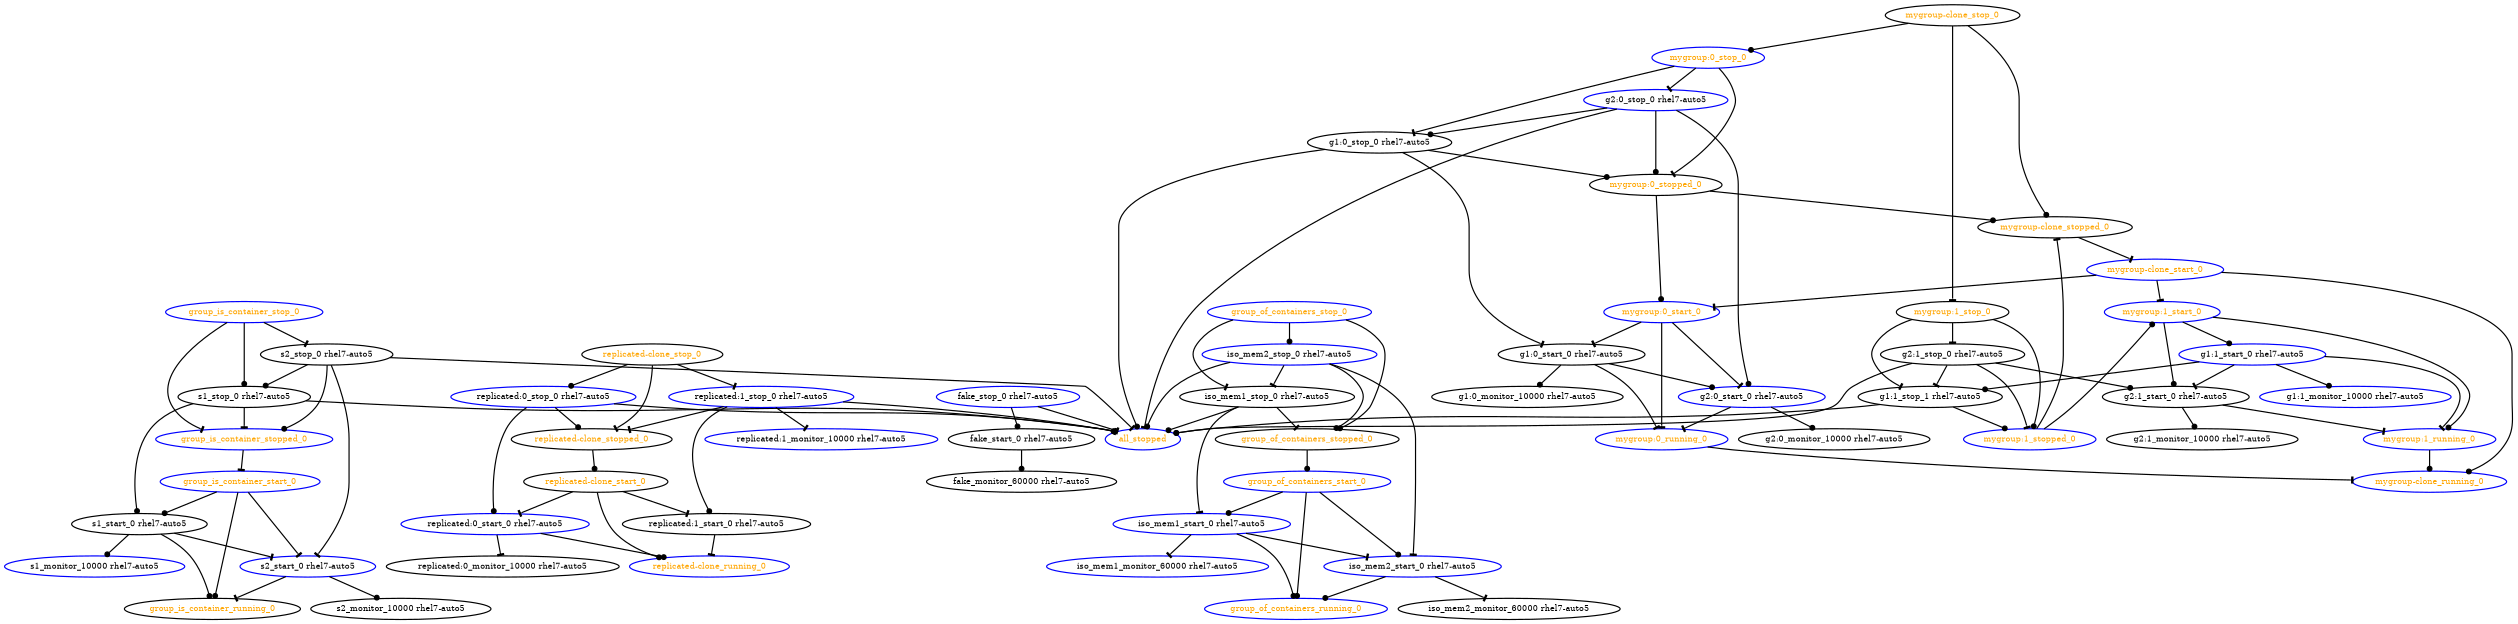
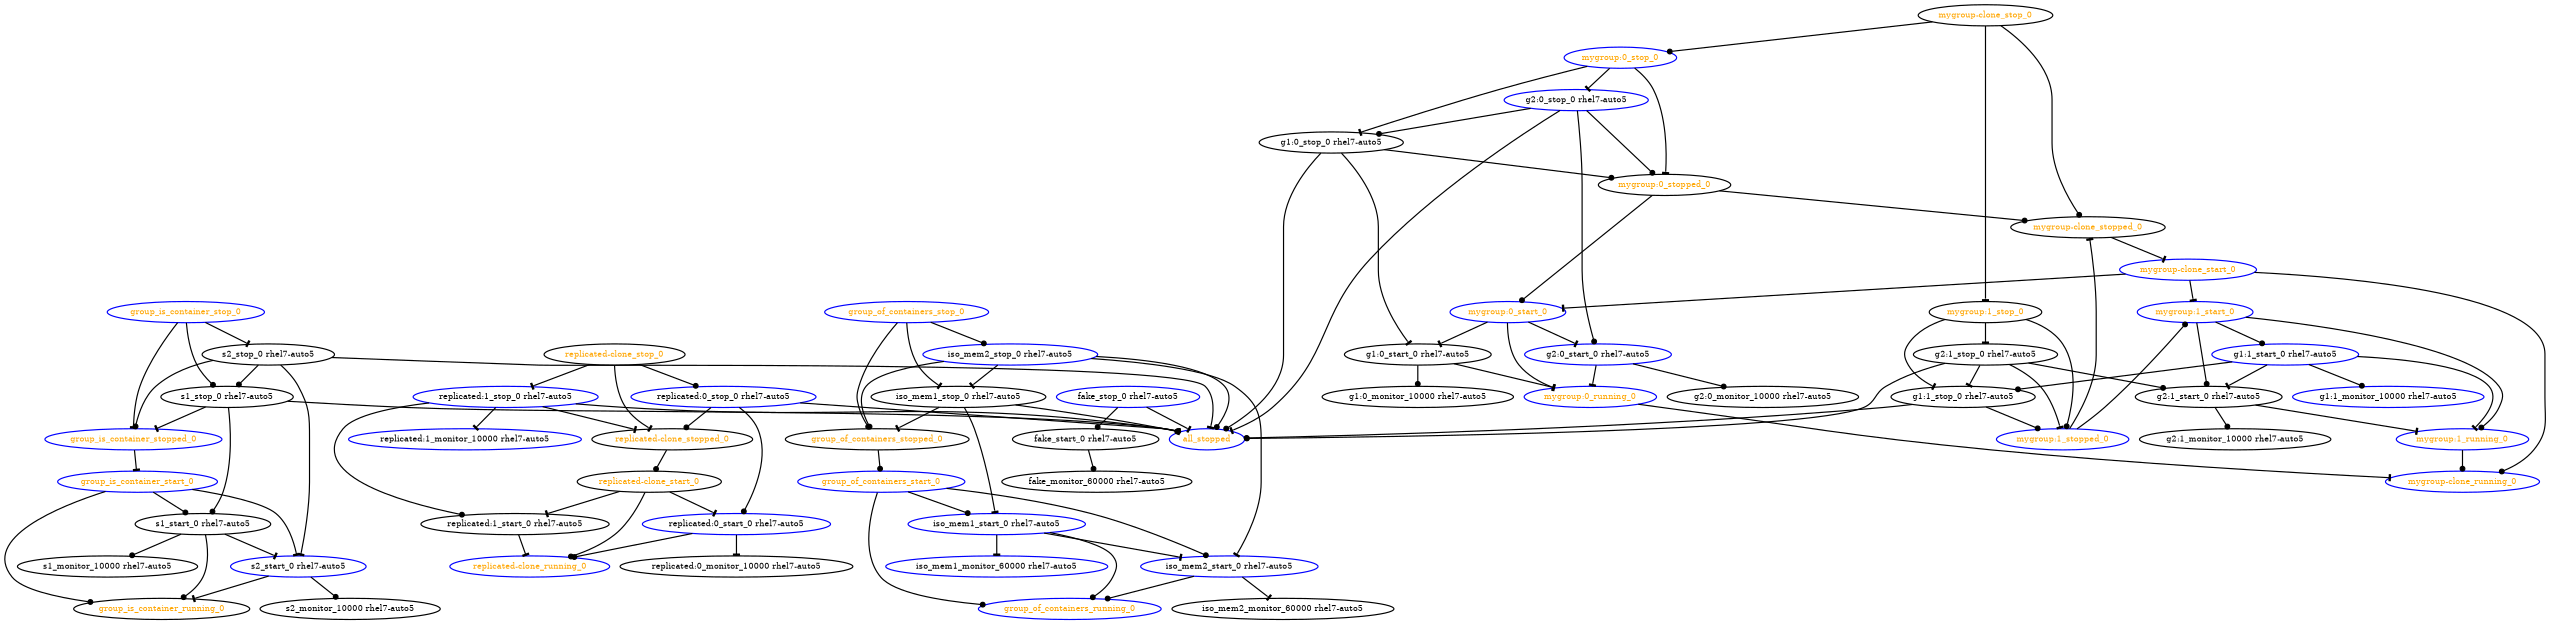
(1657, 375) -> none
(1930, 397) -> (1963, 397)
(95, 567) -> (108, 567)
